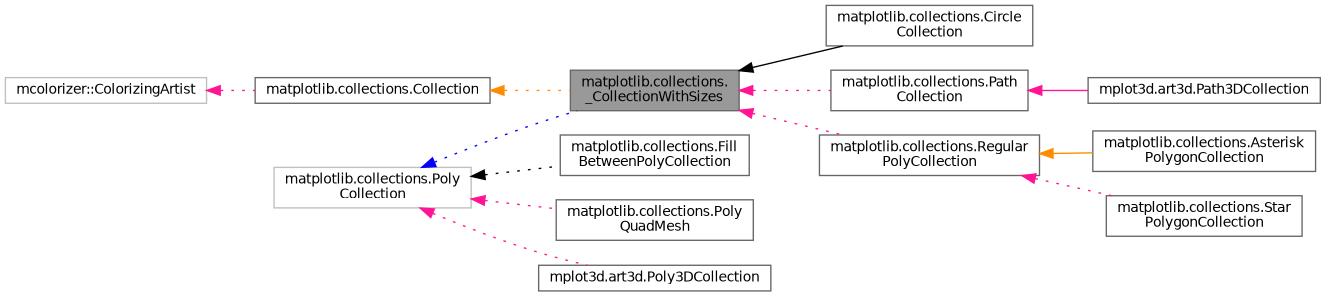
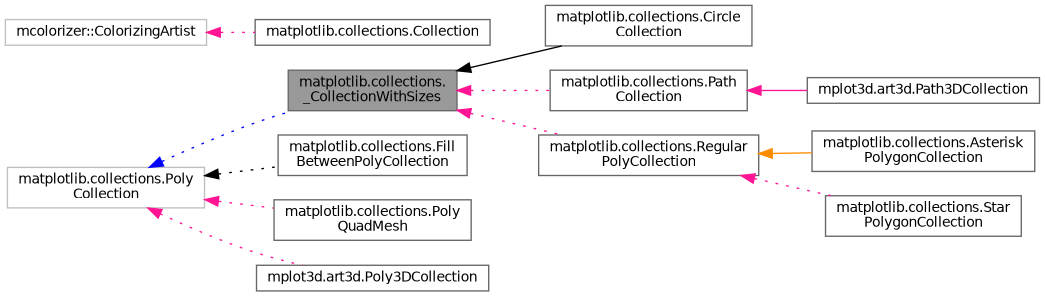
(537, 90) -> none
